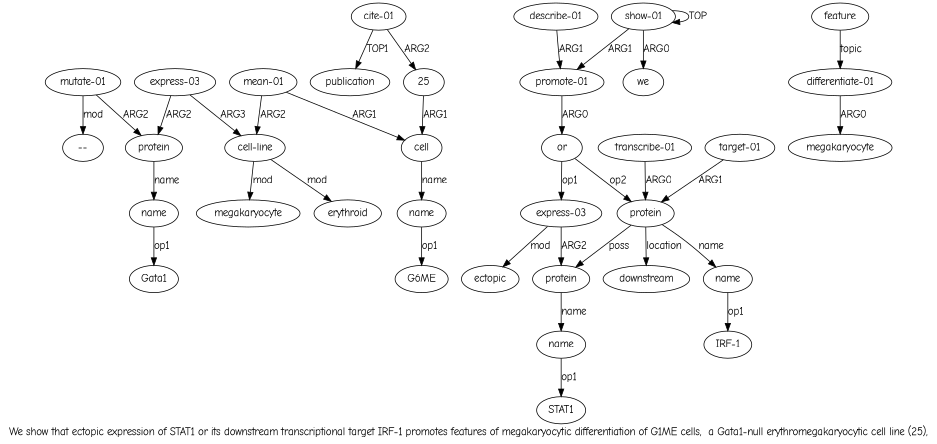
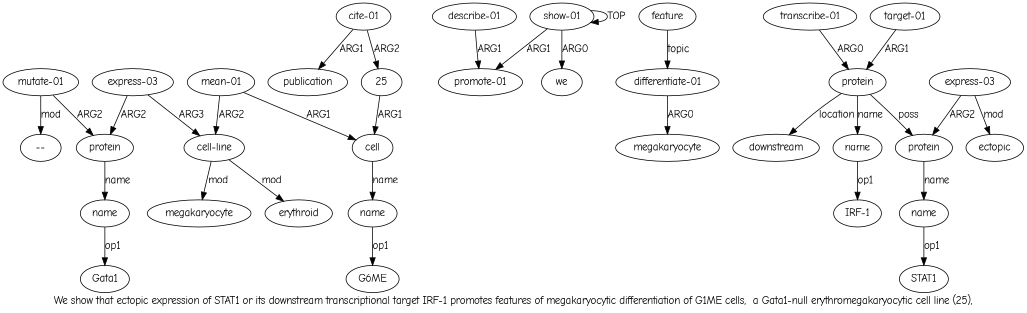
(378, 49) -> (351, 49)
(562, 148) -> none
